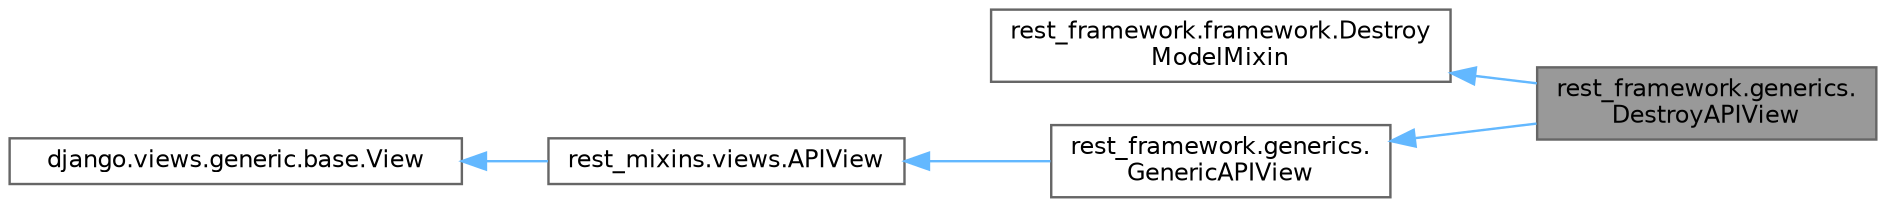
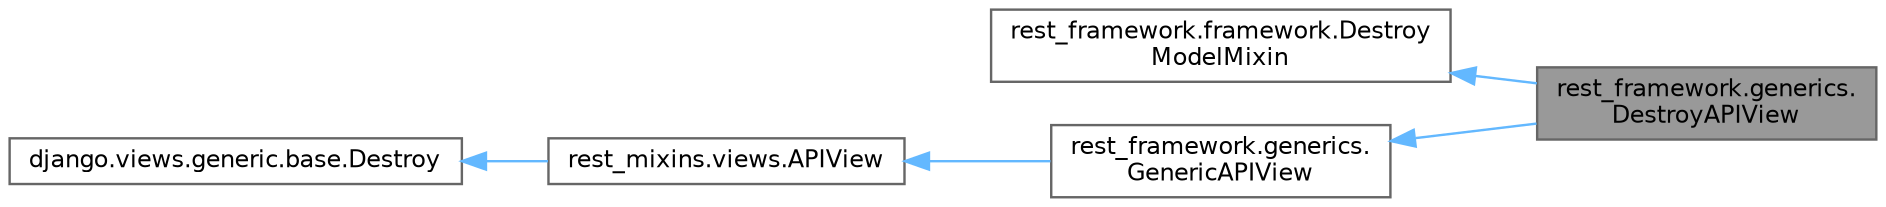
(236, 161) -> (236, 161)
